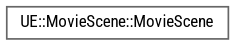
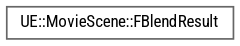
(118, 23) -> (120, 23)
